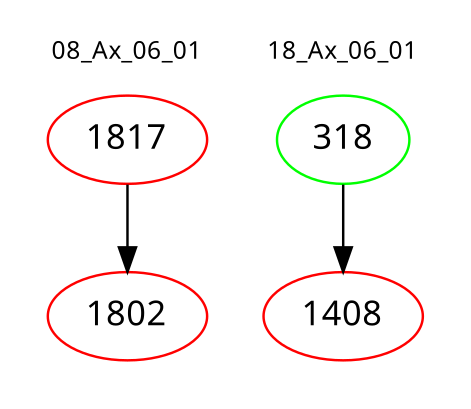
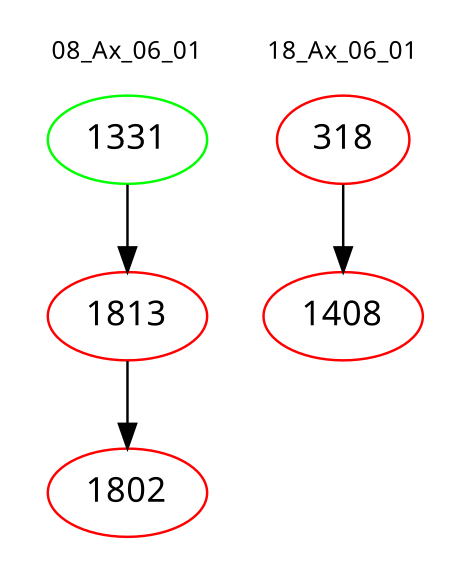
none -> (127, 140)
(127, 140) -> (127, 316)
(343, 140) -> (343, 140)
